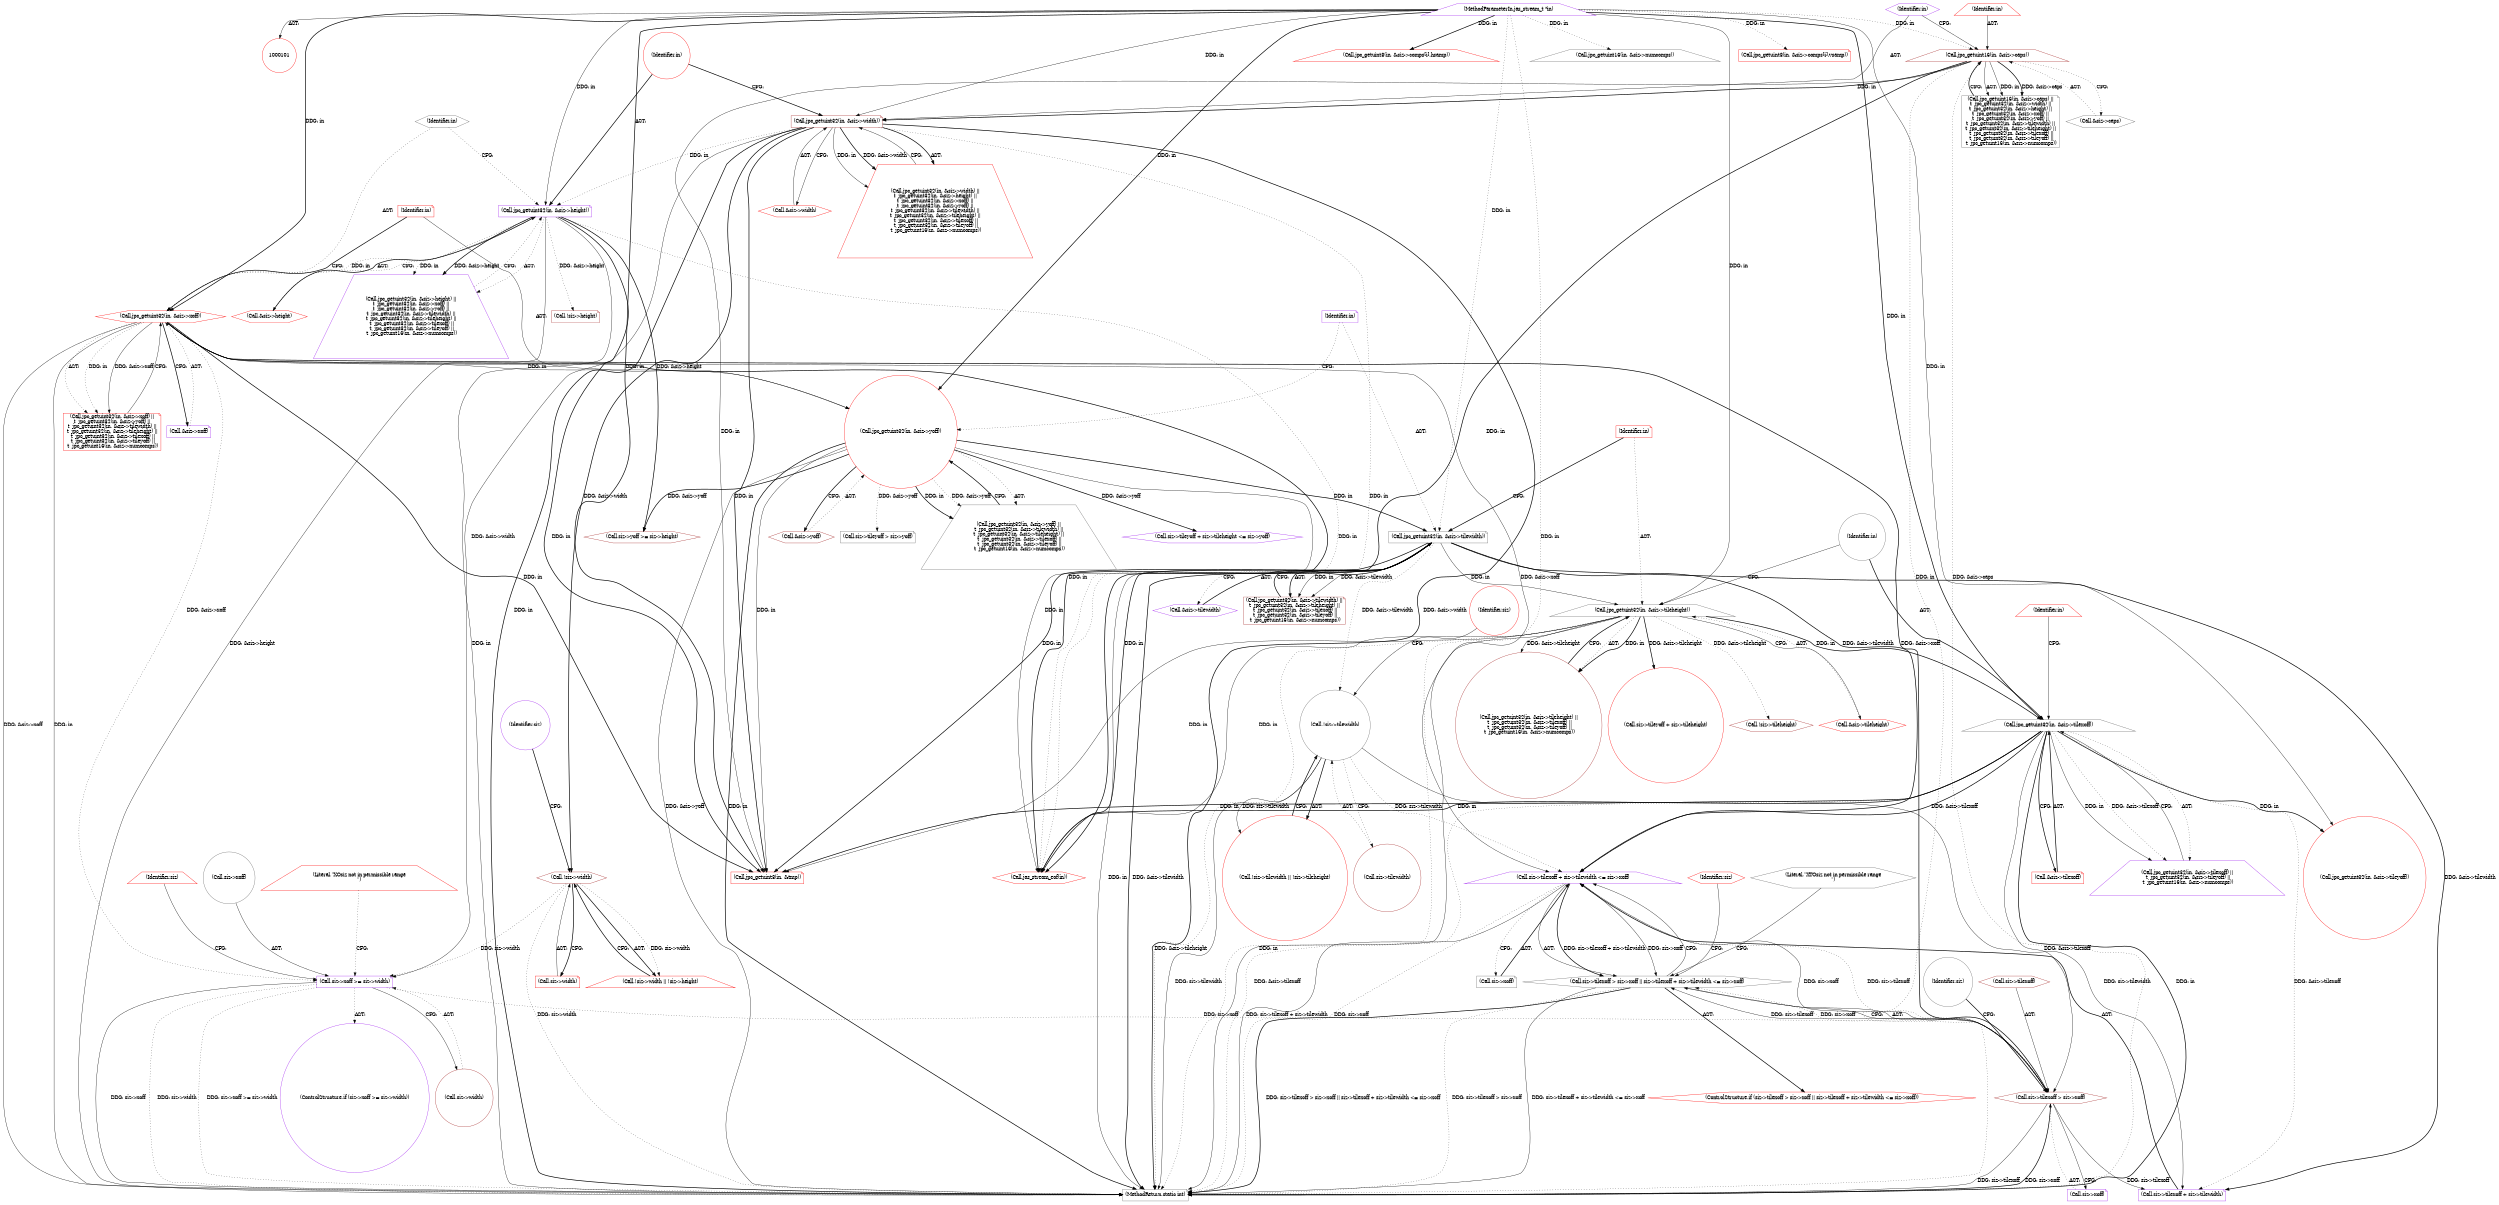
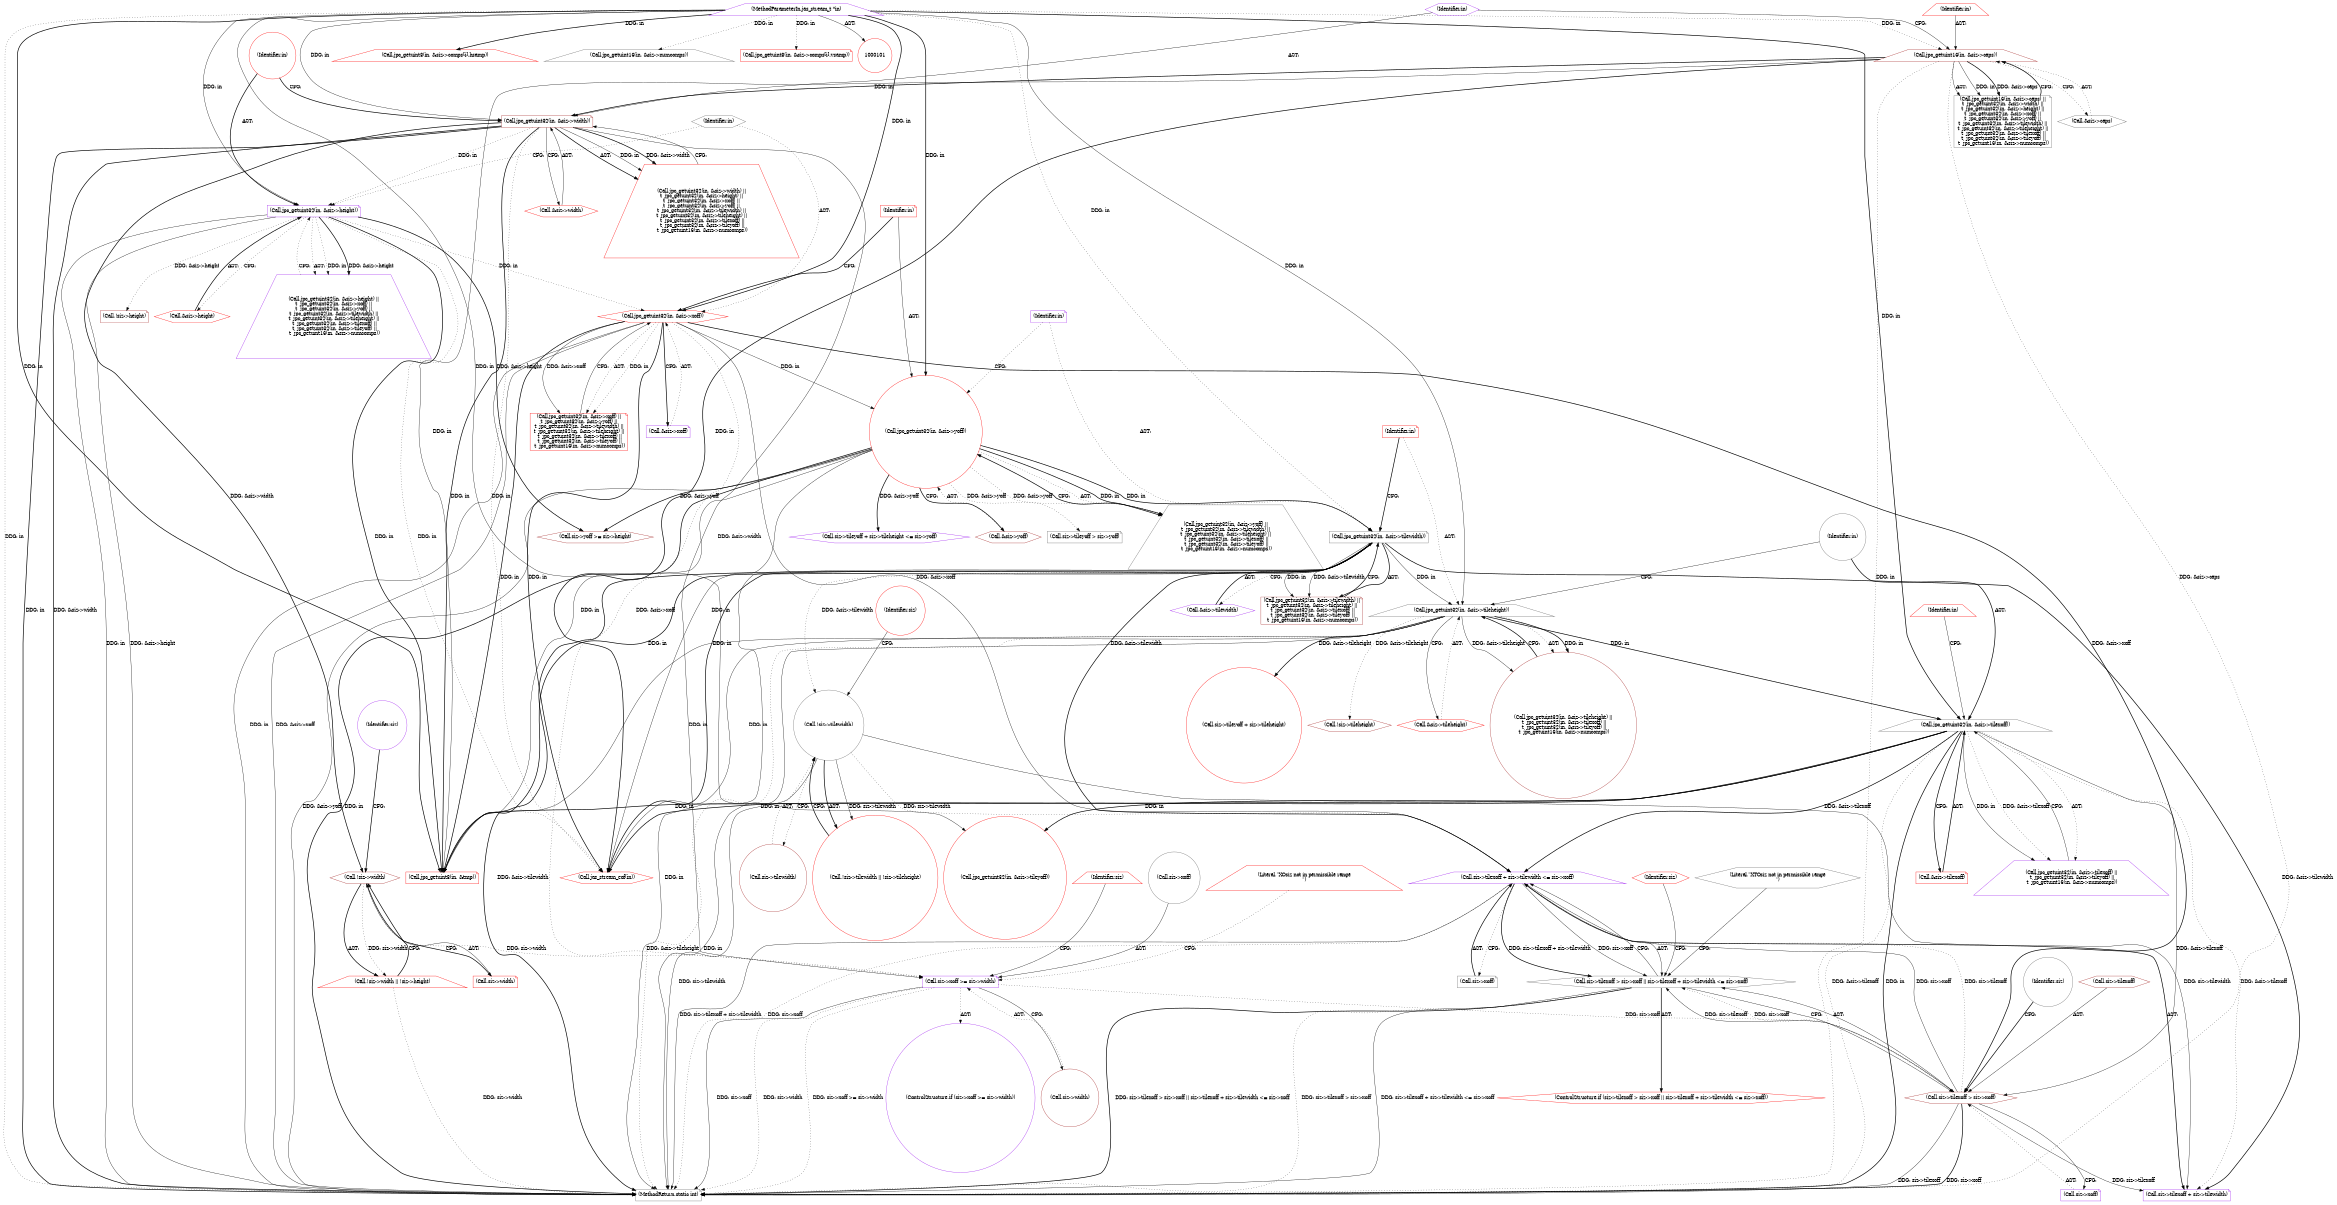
(1948, 951) -> (1926, 945)
(723, 1177) -> (463, 1152)
